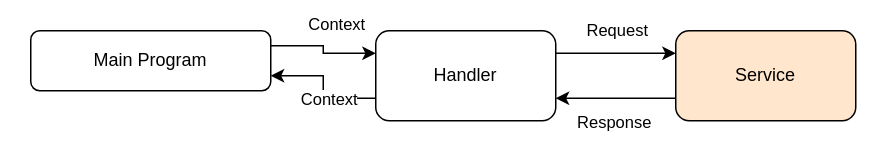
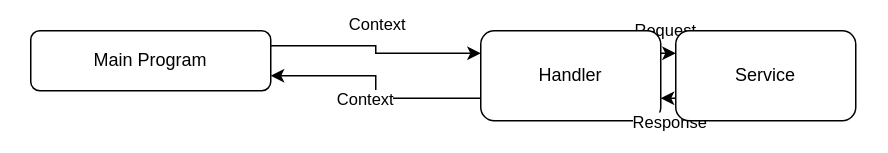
(466, 76) -> (571, 76)
(766, 76) -> (766, 76)
